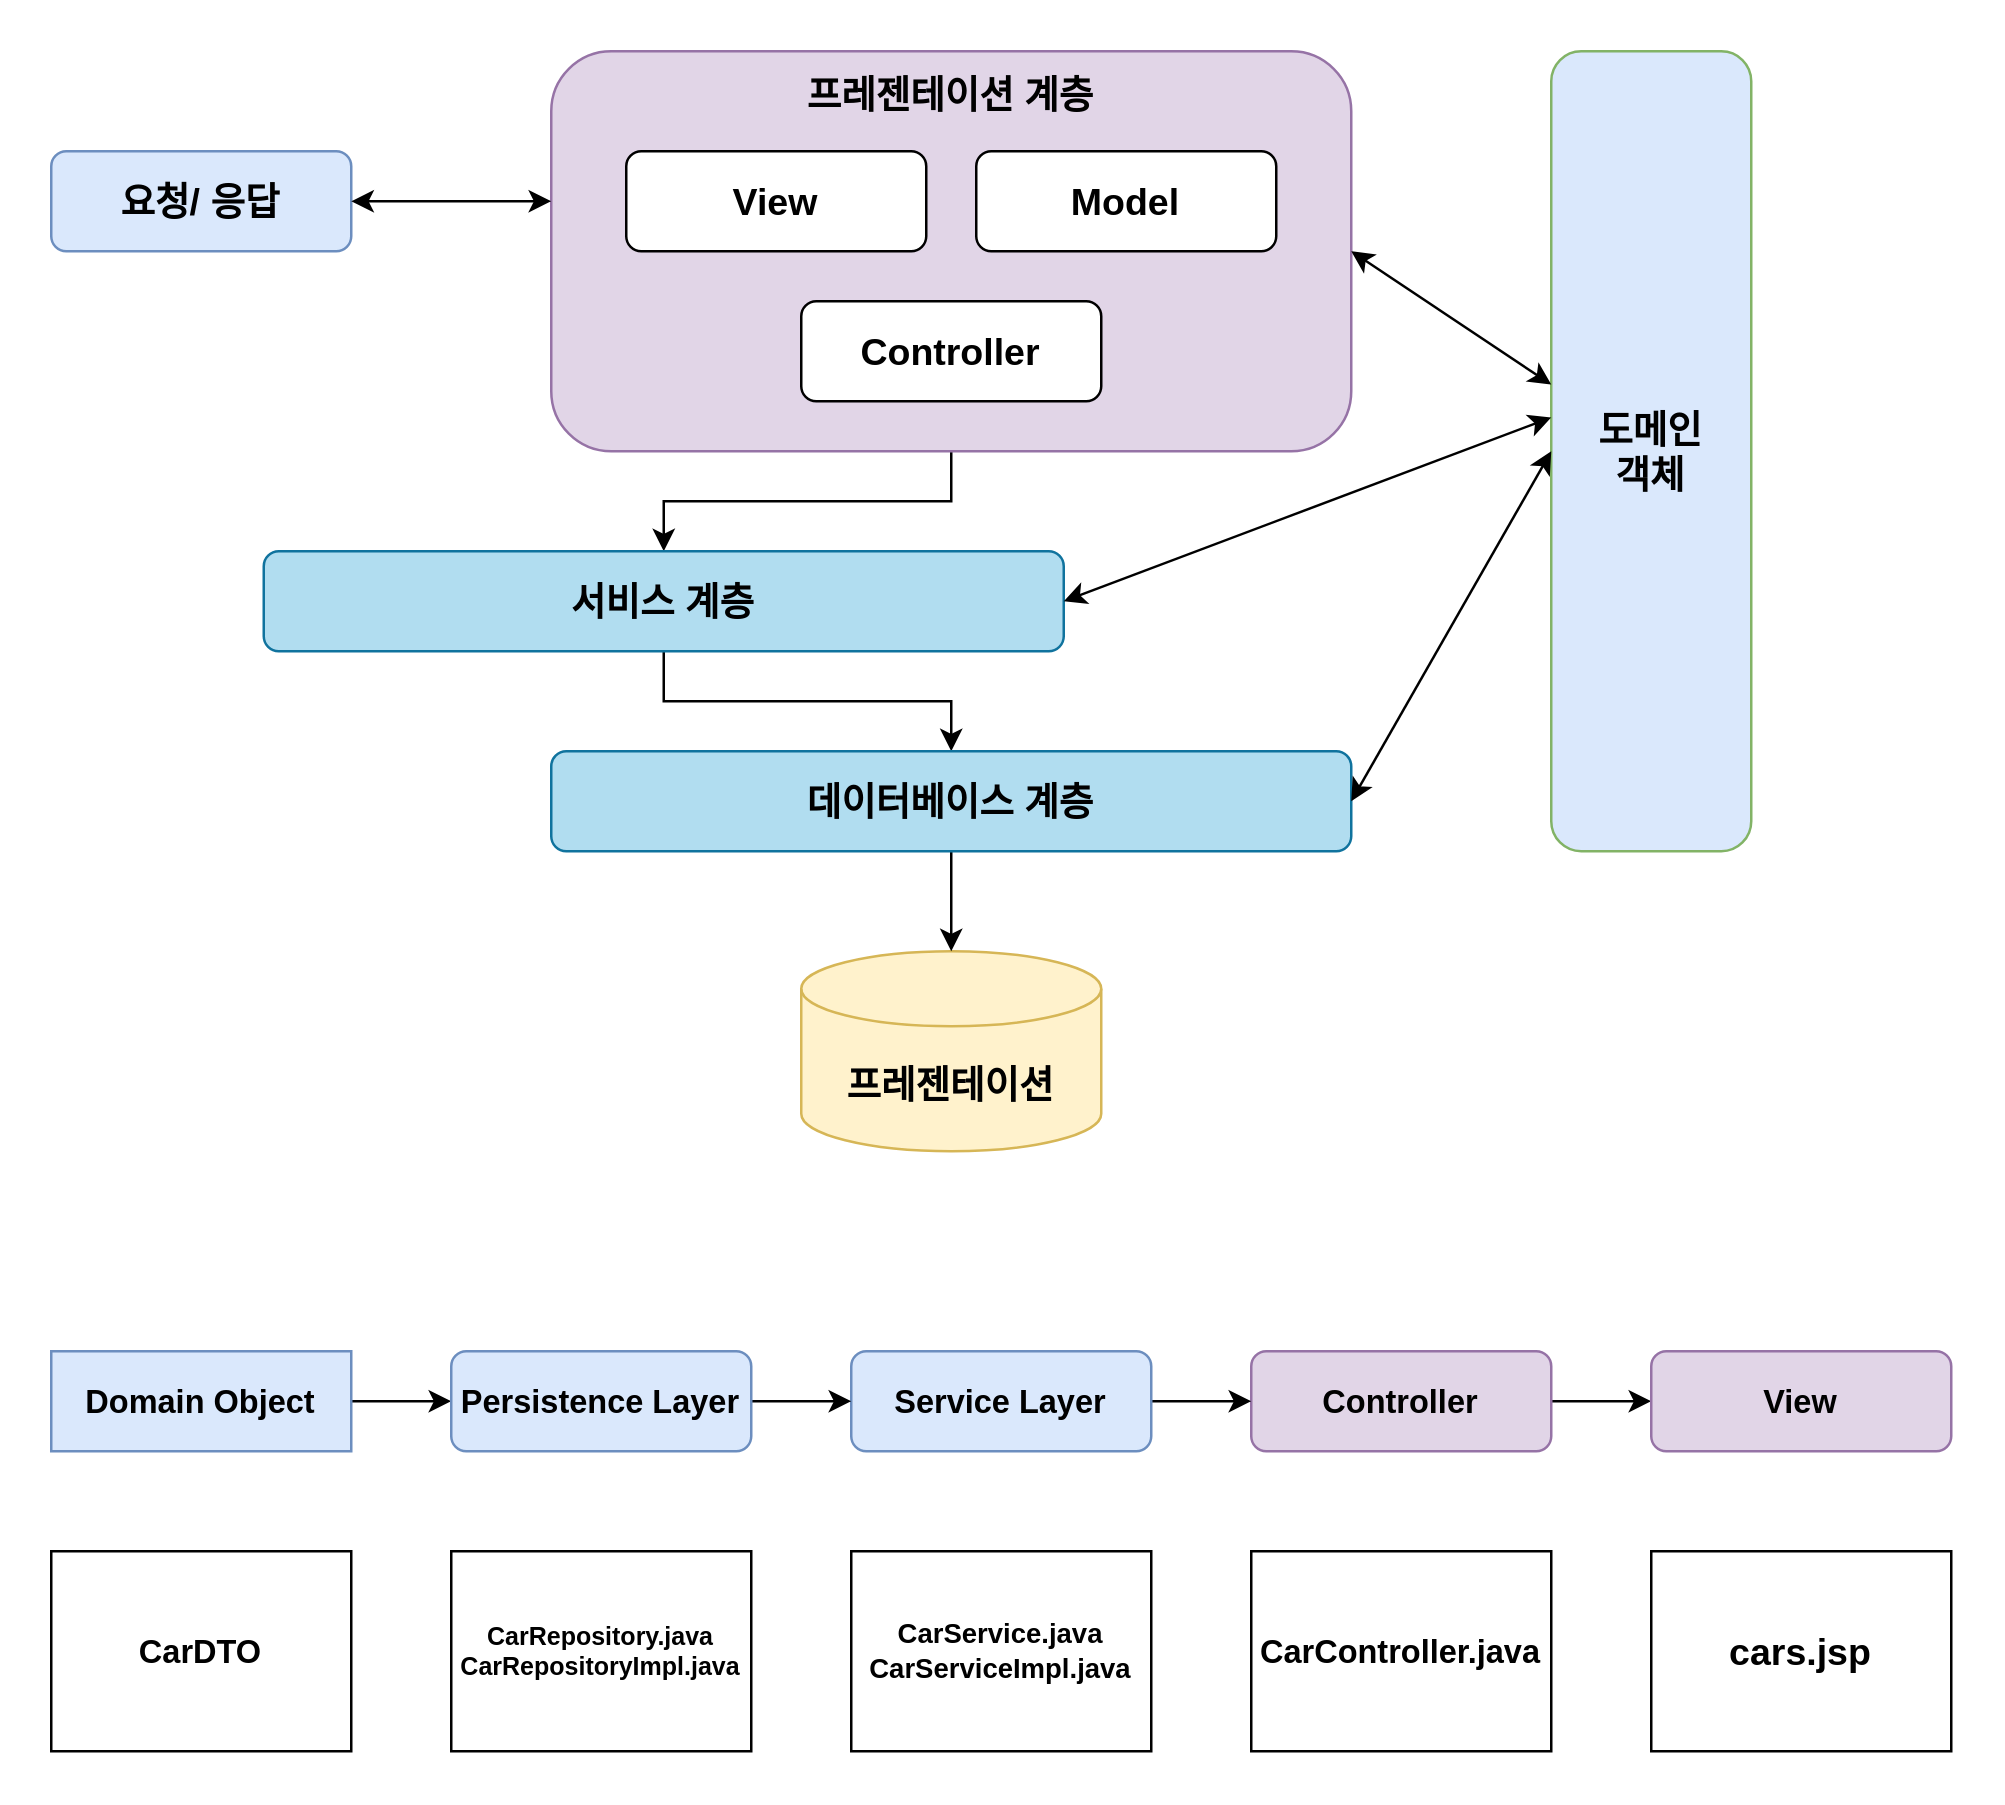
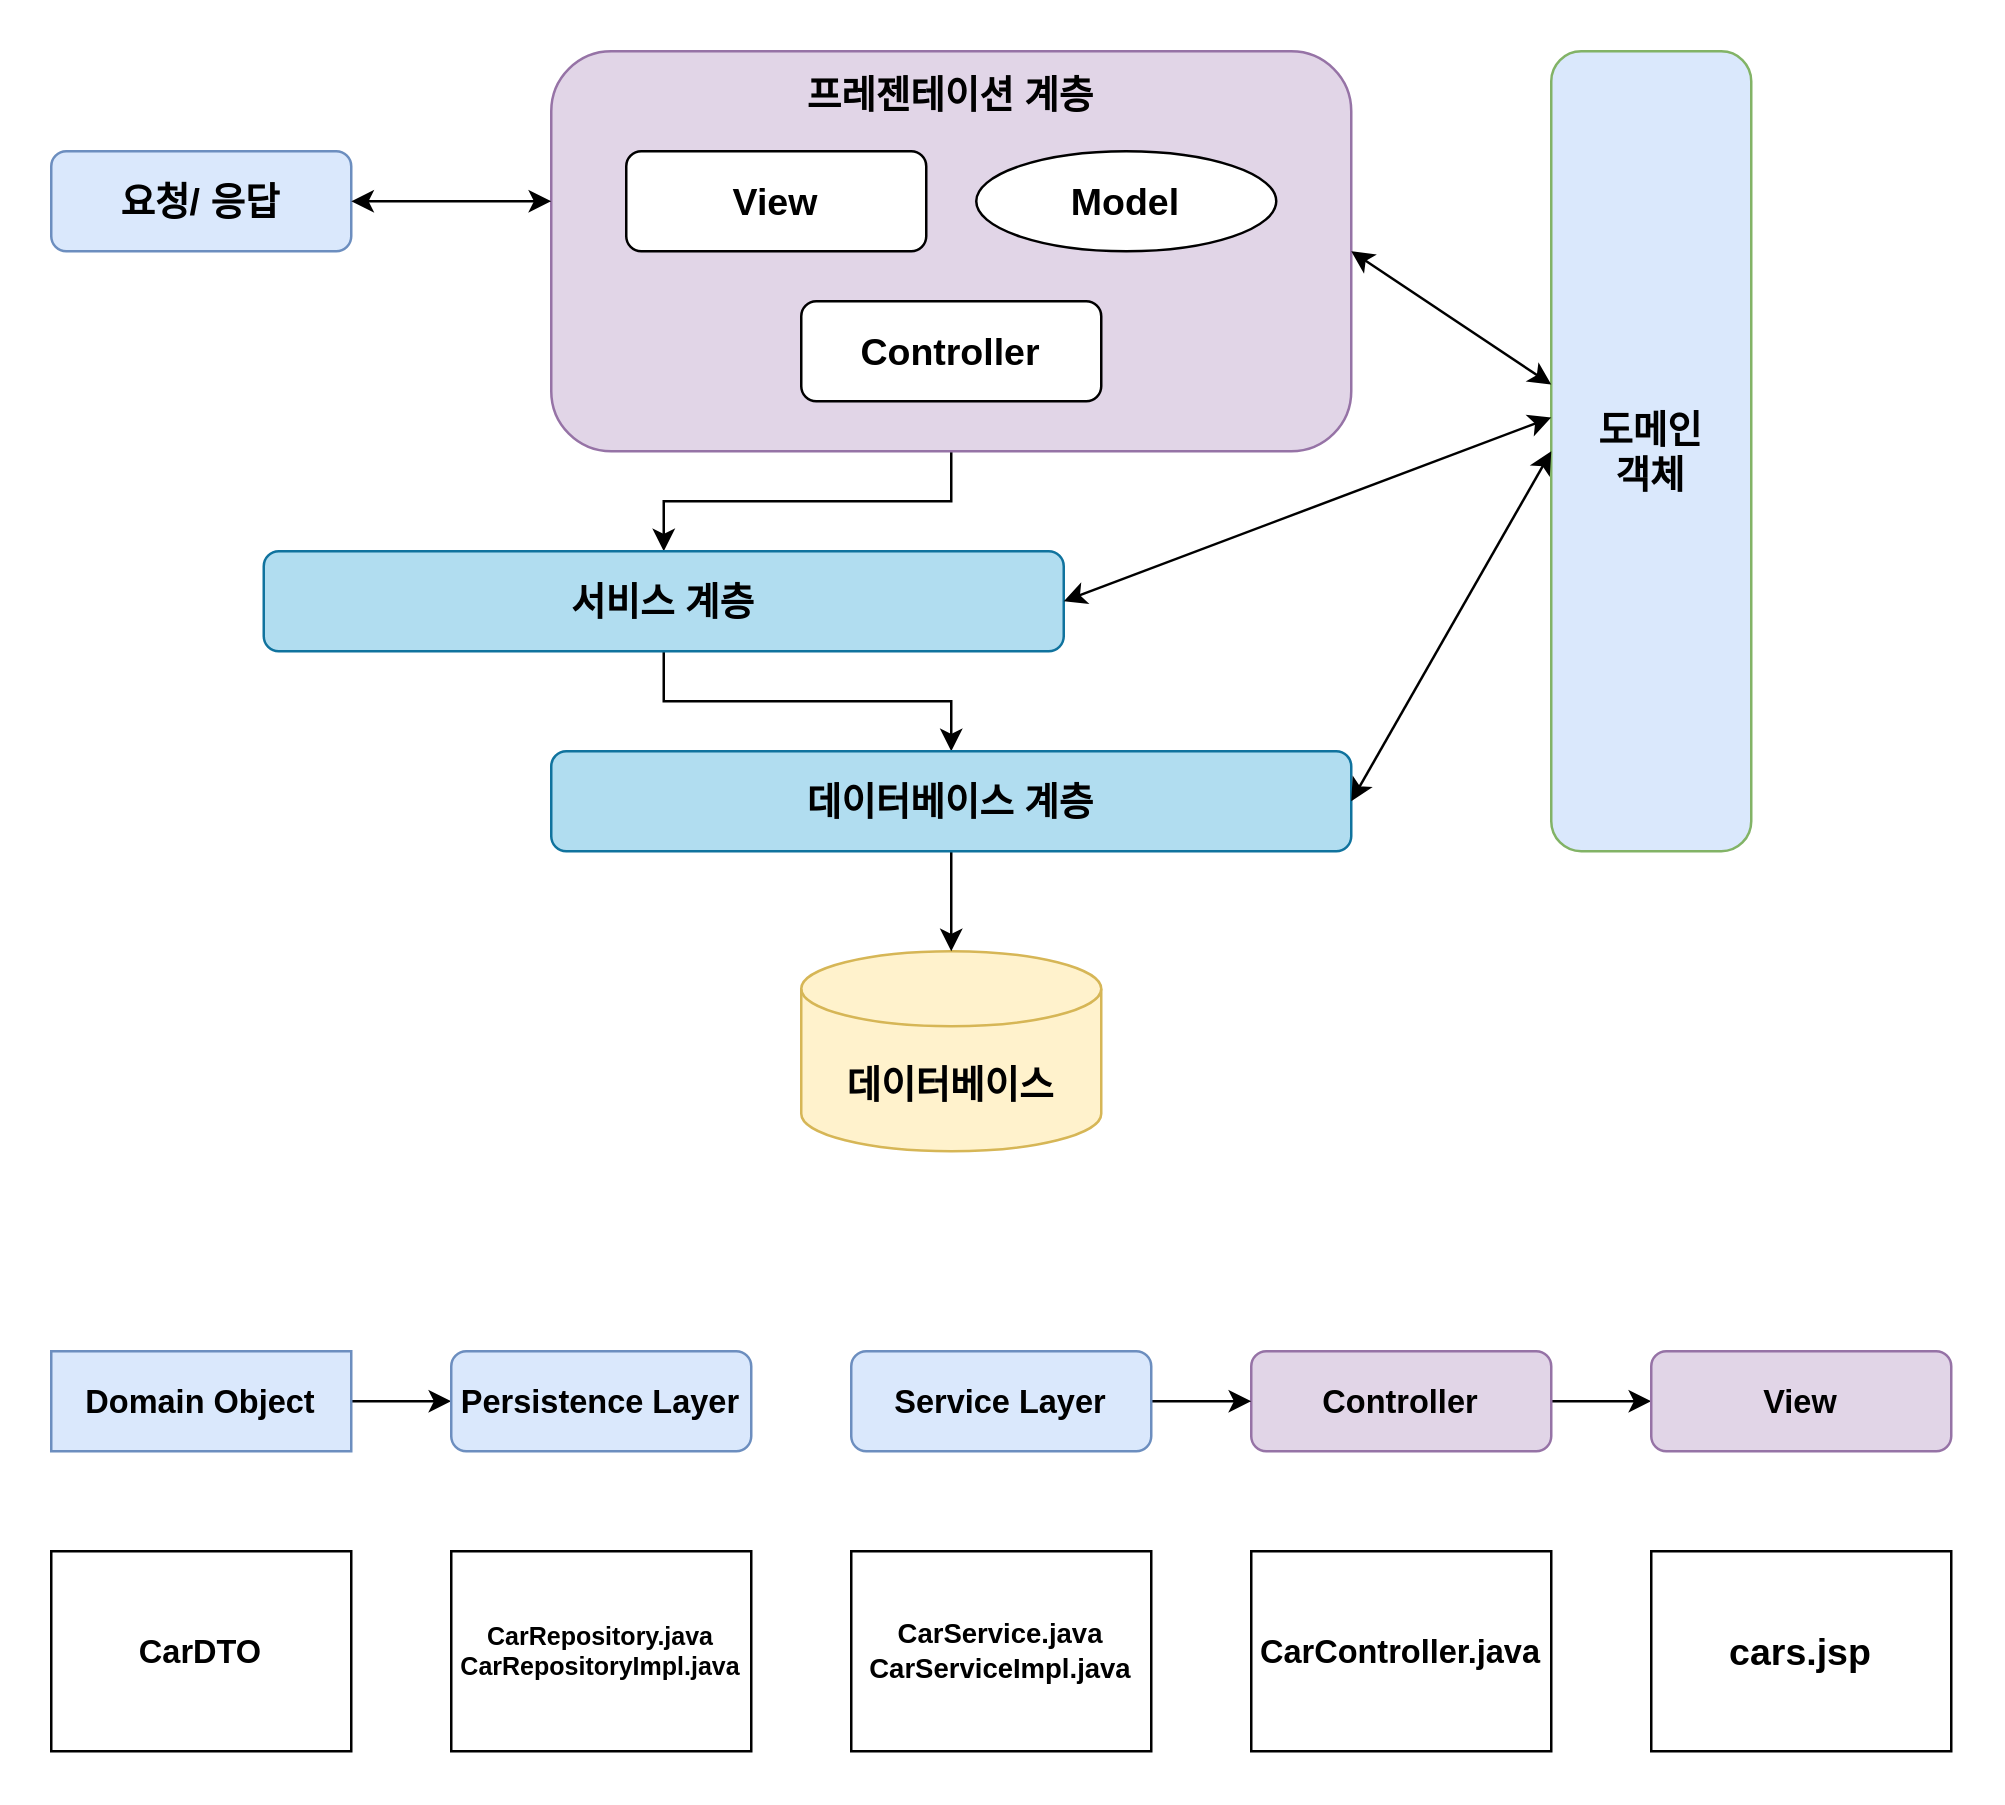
(1126, 201) -> (1126, 201)
(951, 1084) -> (951, 1084)
(793, 1401) -> none
